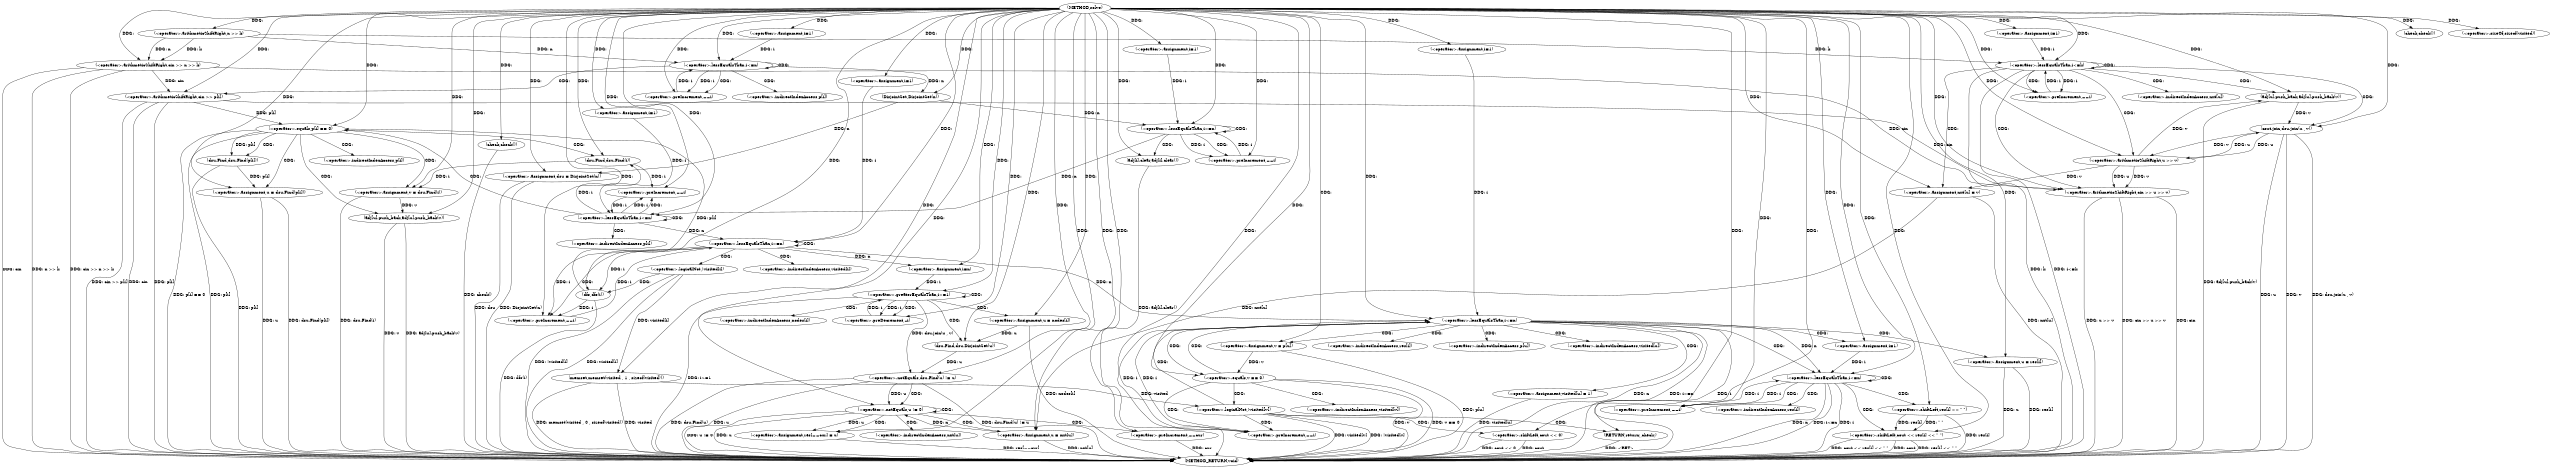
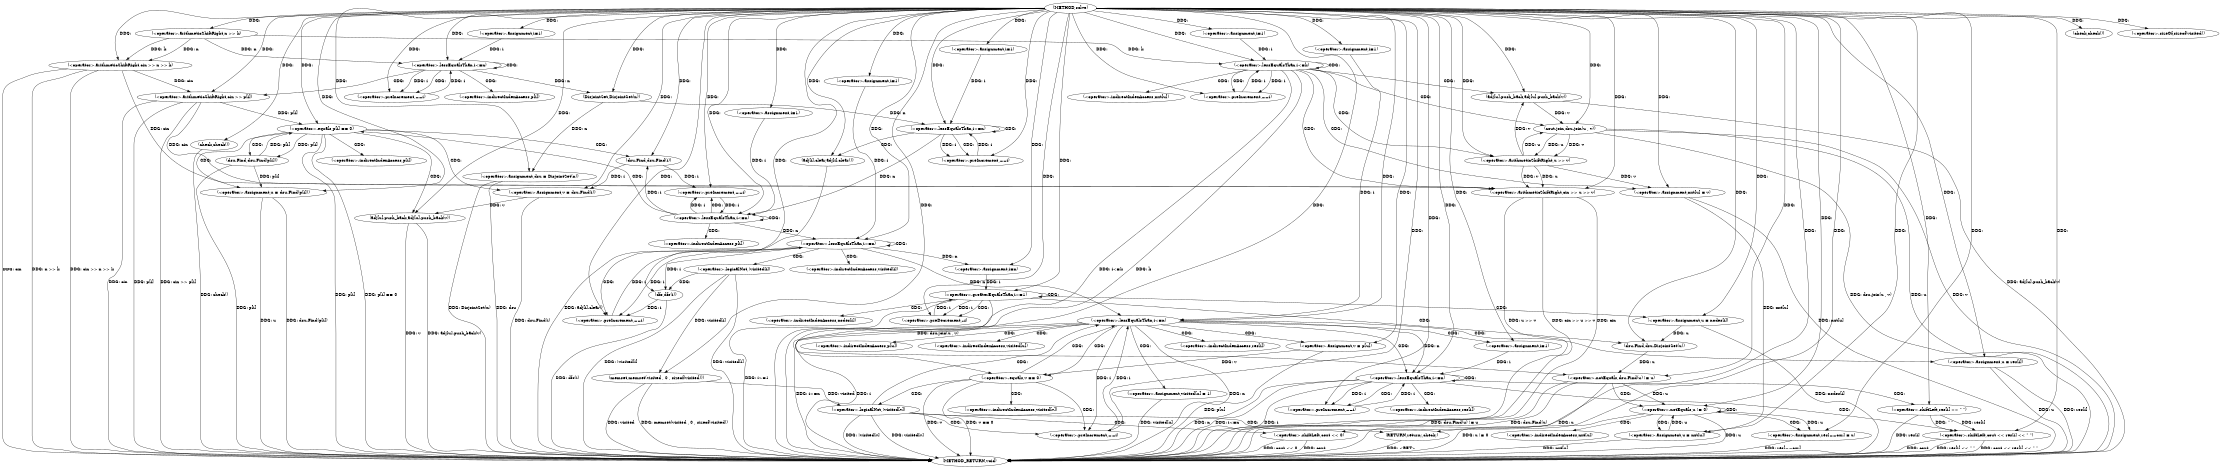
(640, 141) -> (270, 140)
(1327, 193) -> (1406, 193)
(616, 378) -> (657, 378)
(940, 423) -> (1680, 423)
(1167, 435) -> none
